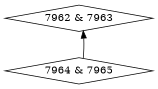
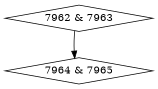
(84, 48) -> (74, 41)
